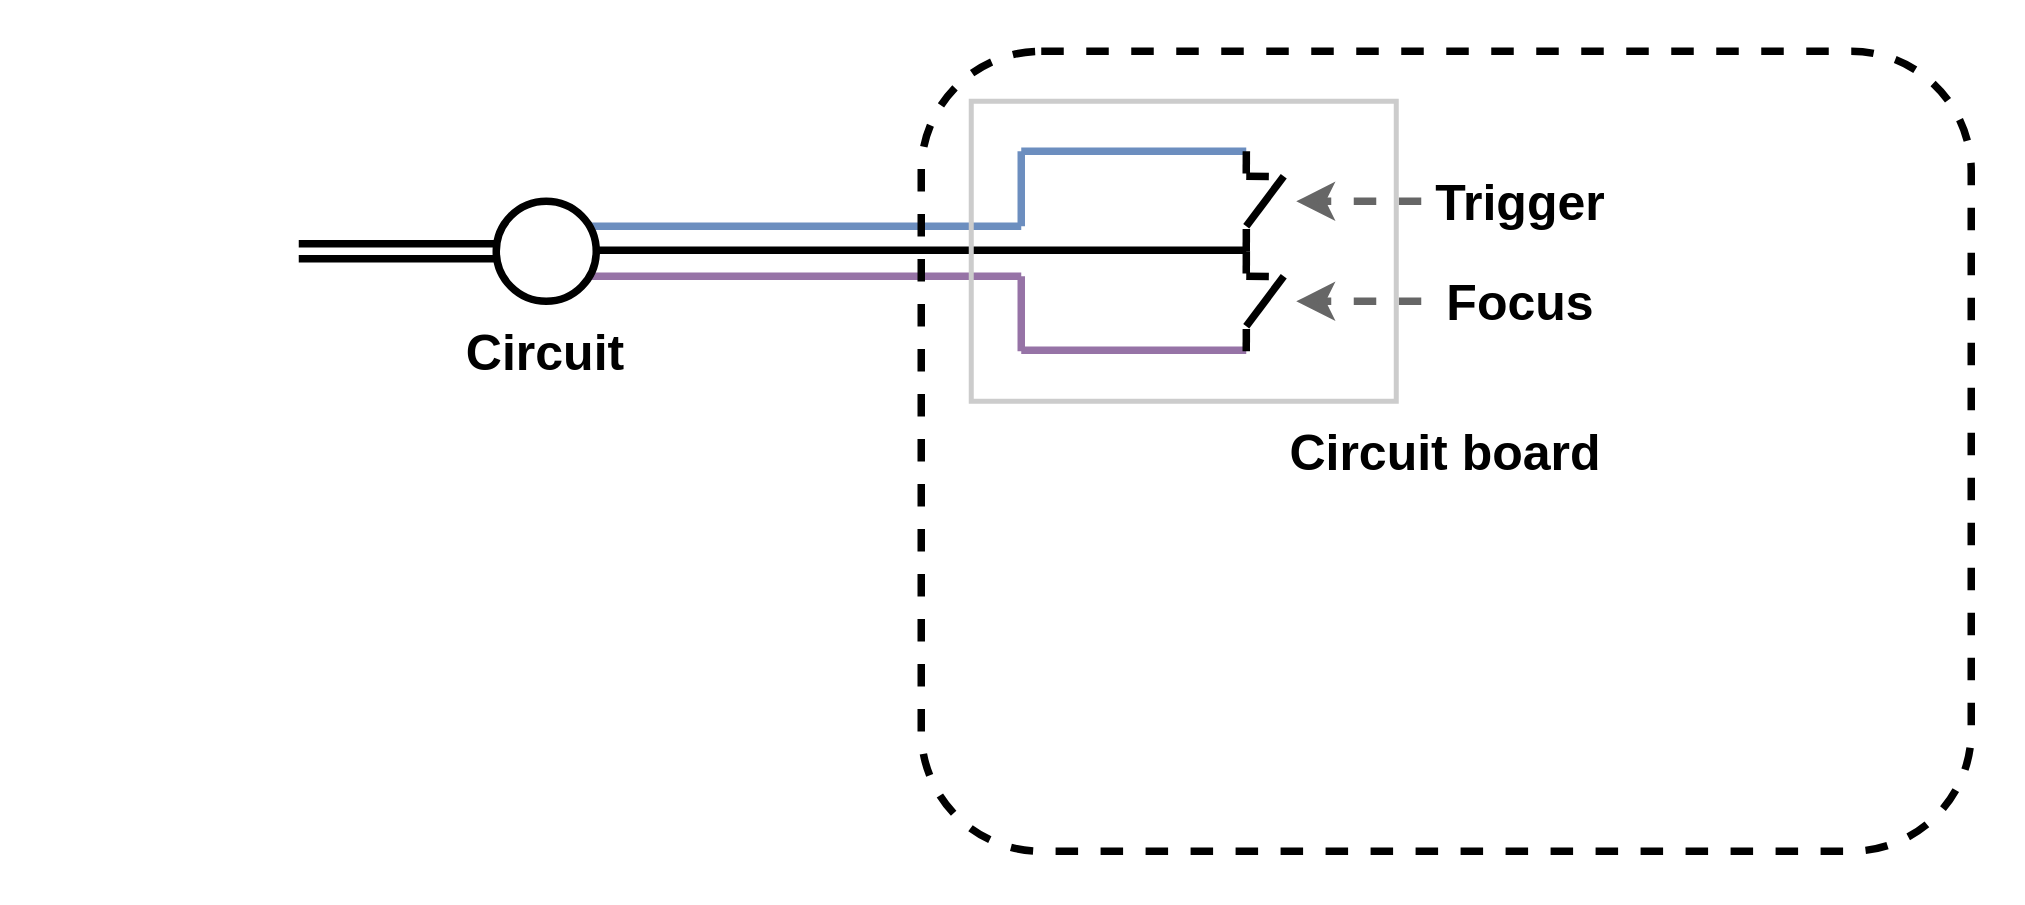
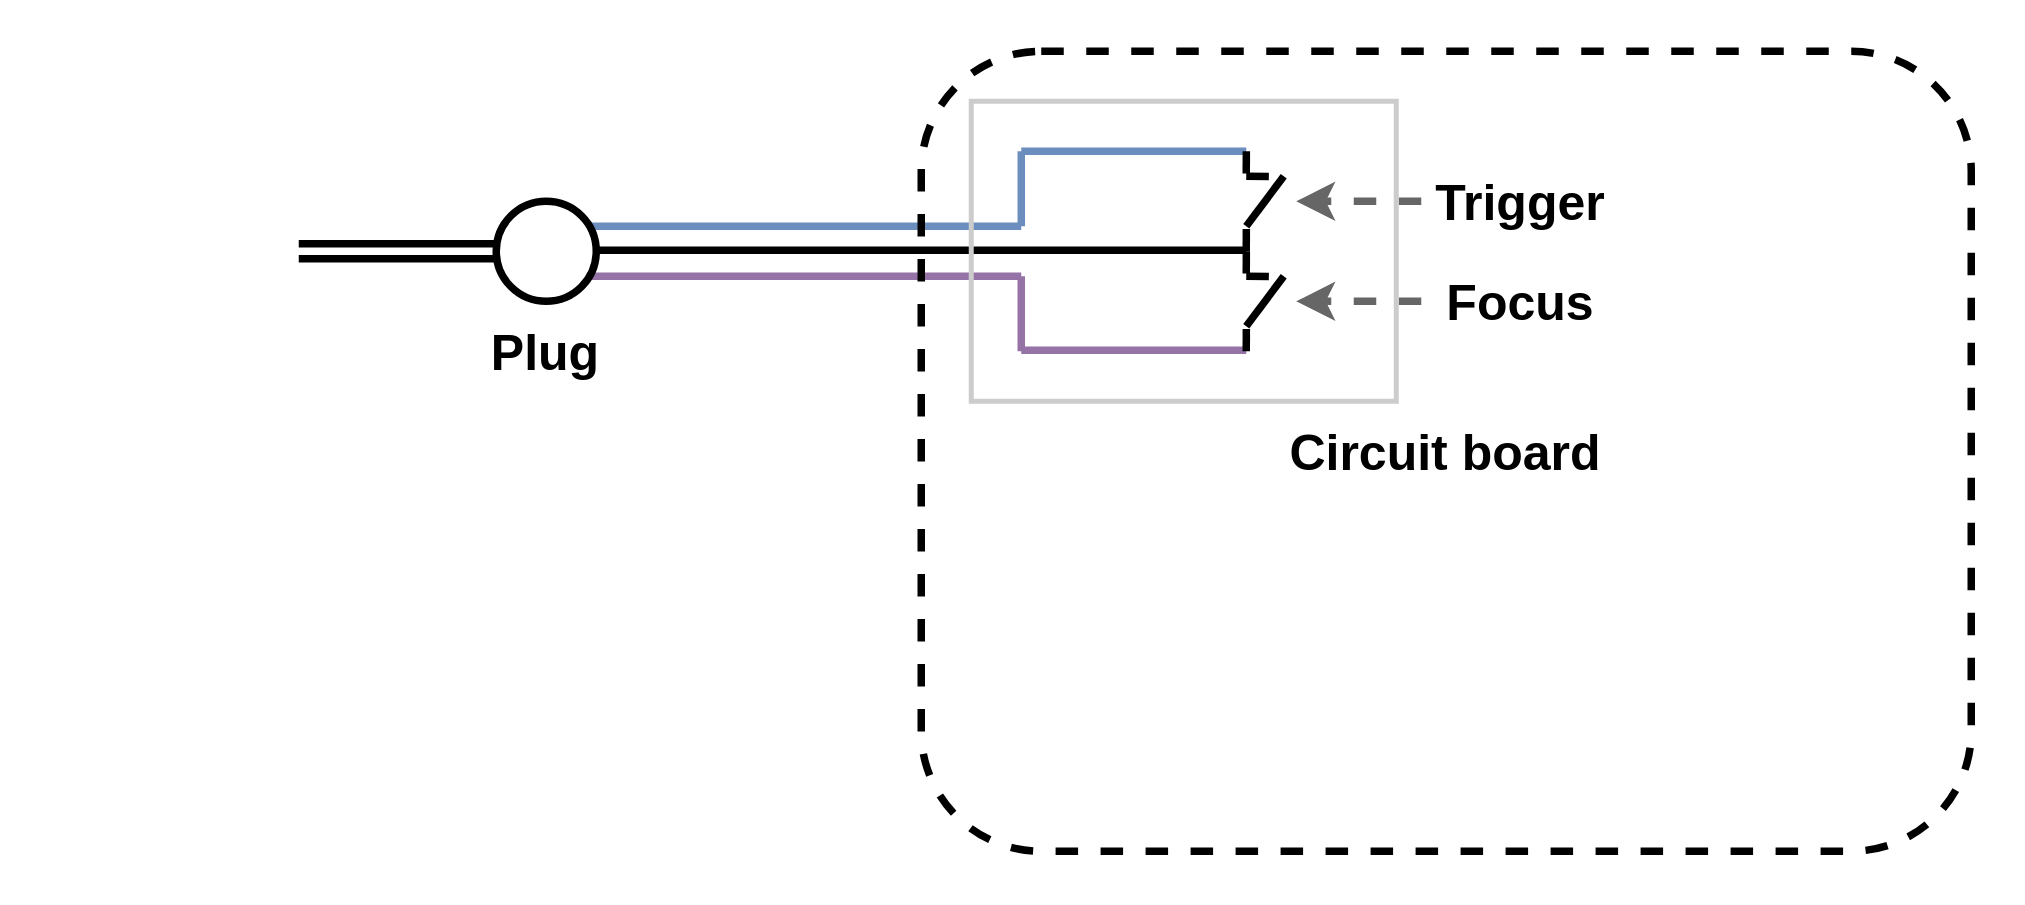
(546, 351) -> (546, 351)
